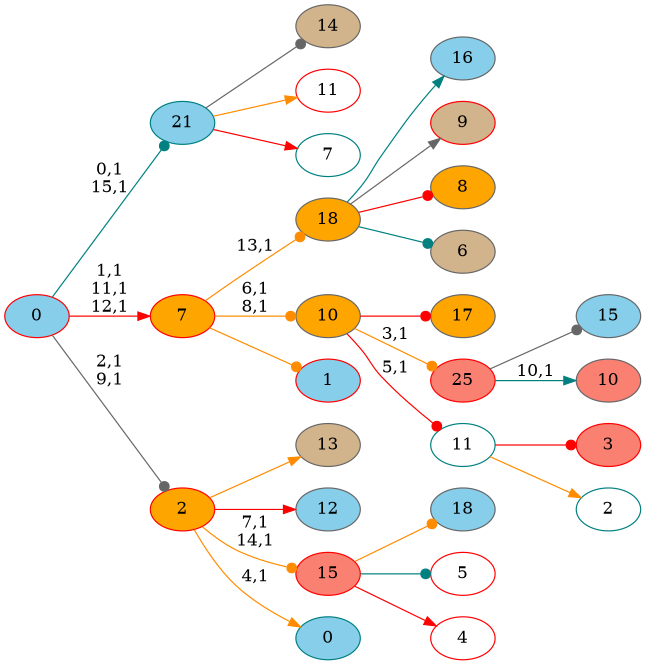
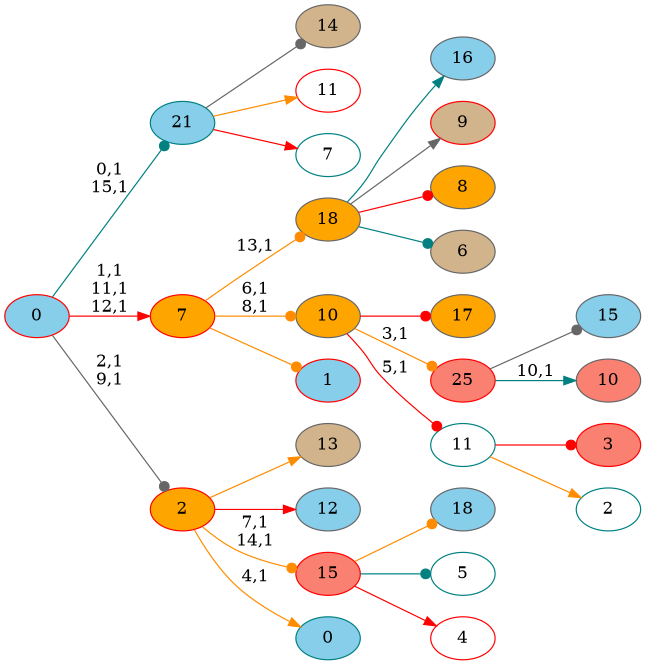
(463, 574) -> (463, 574)
